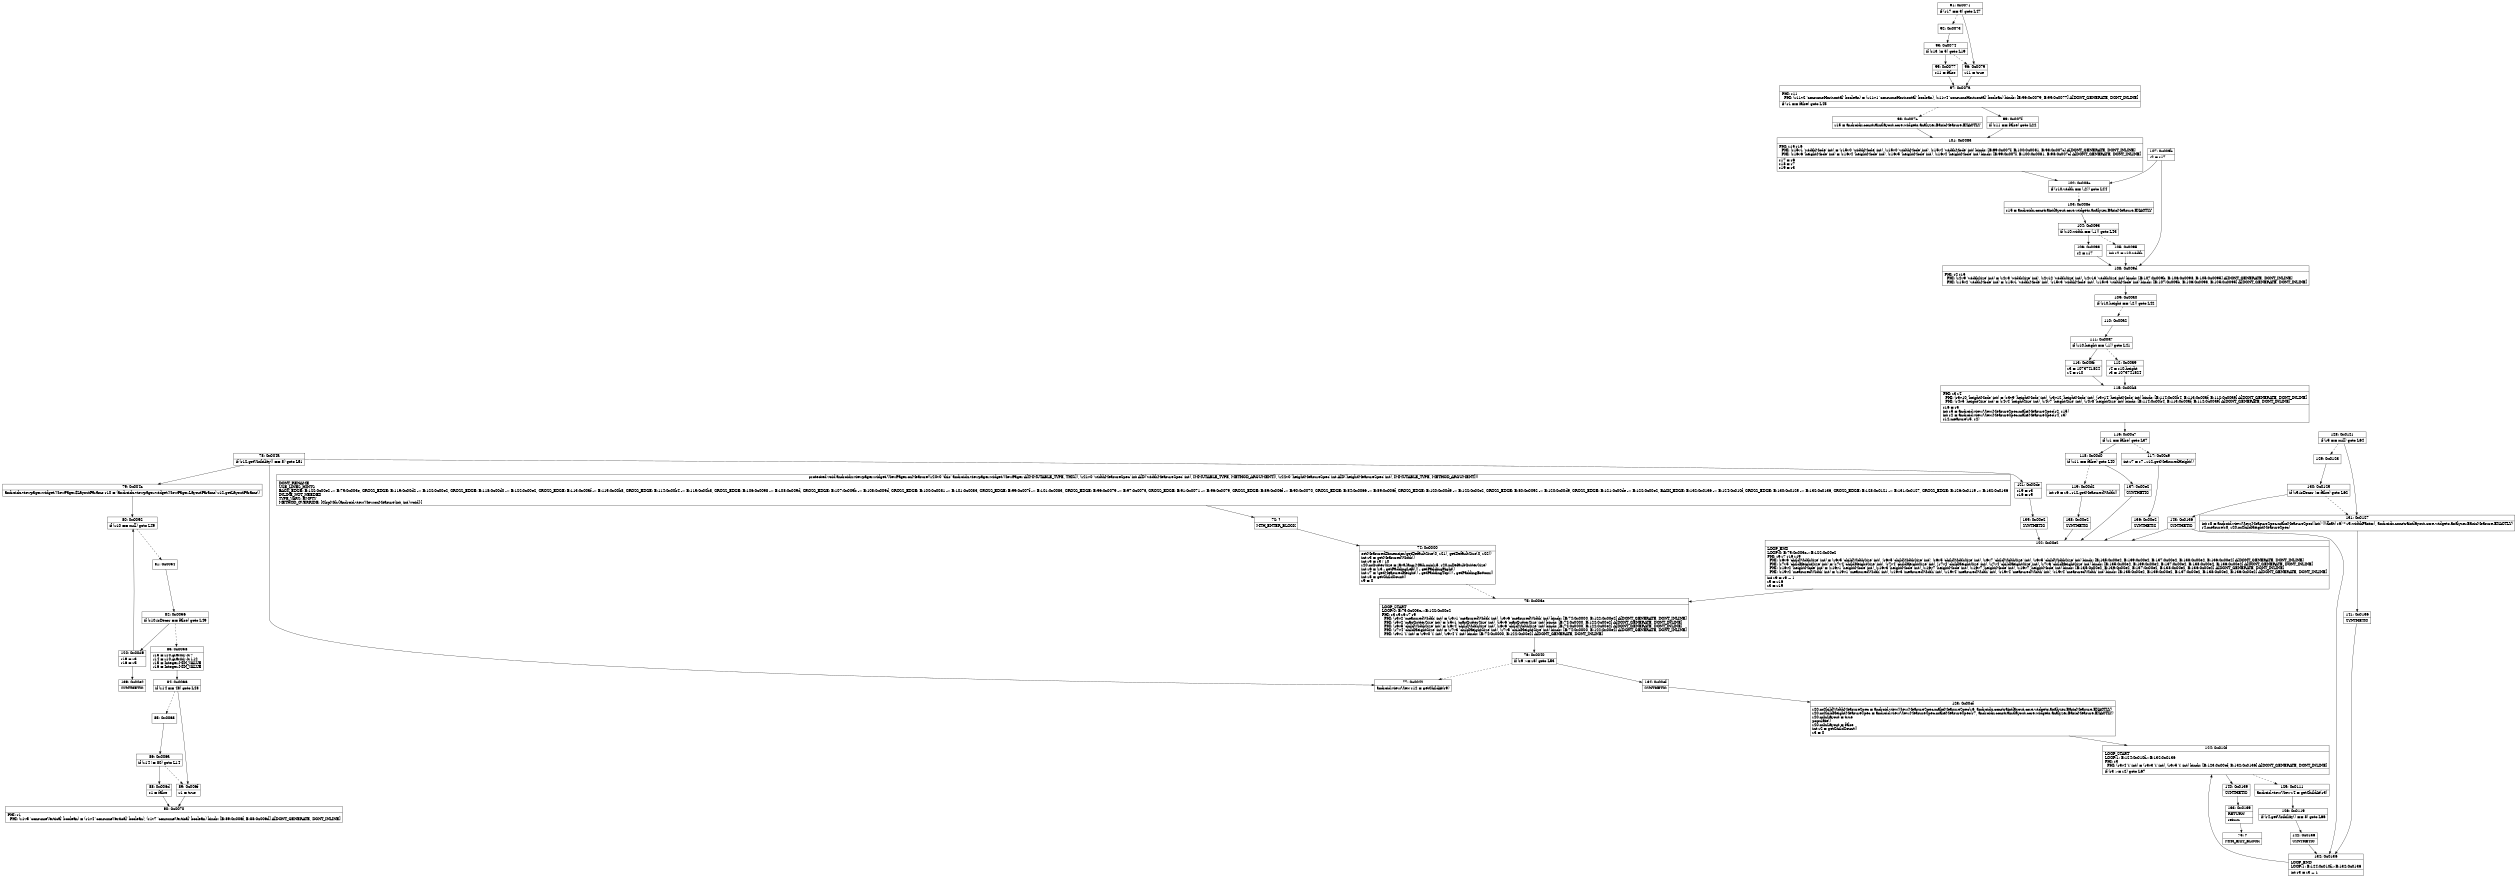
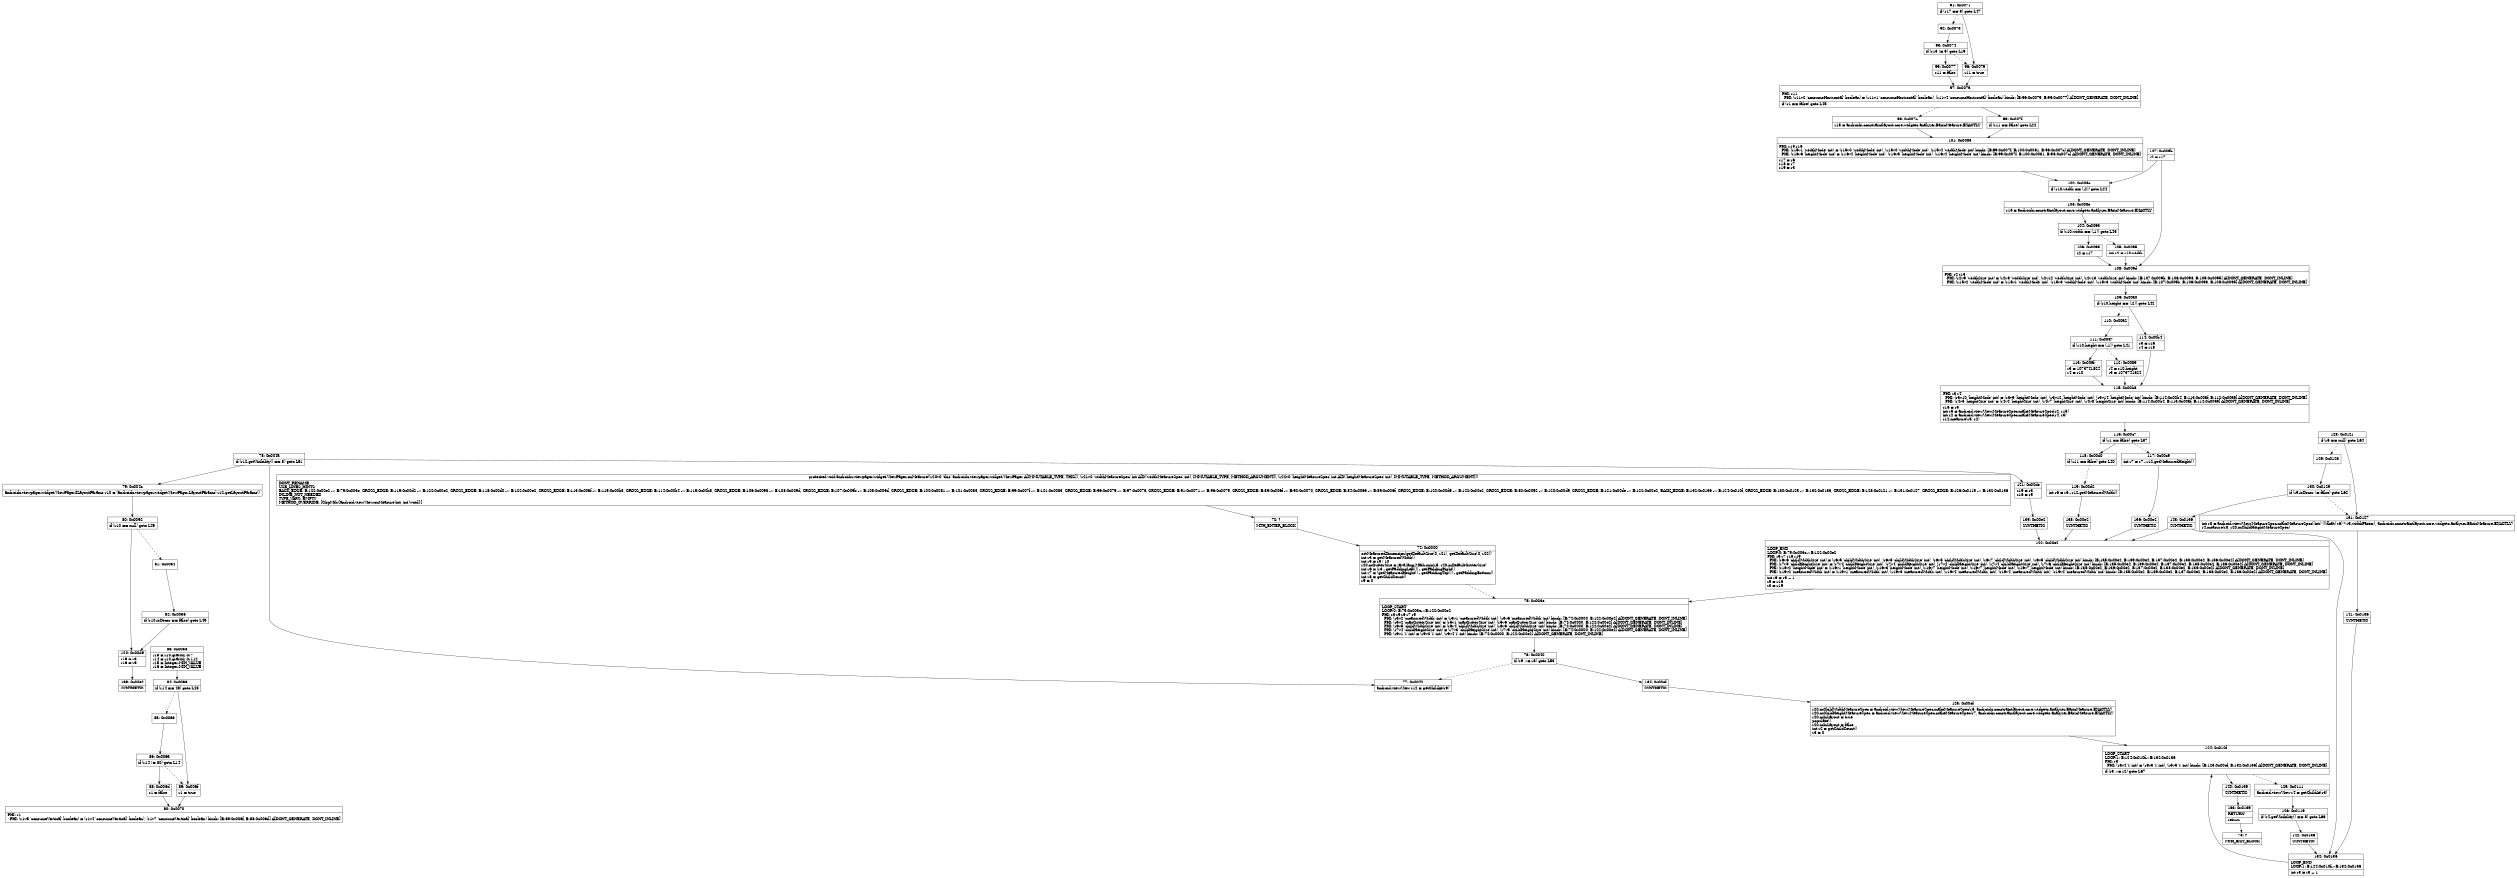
none -> (2151, 343)
(2138, 490) -> none
(134, 591) -> (131, 588)
(176, 634) -> none
